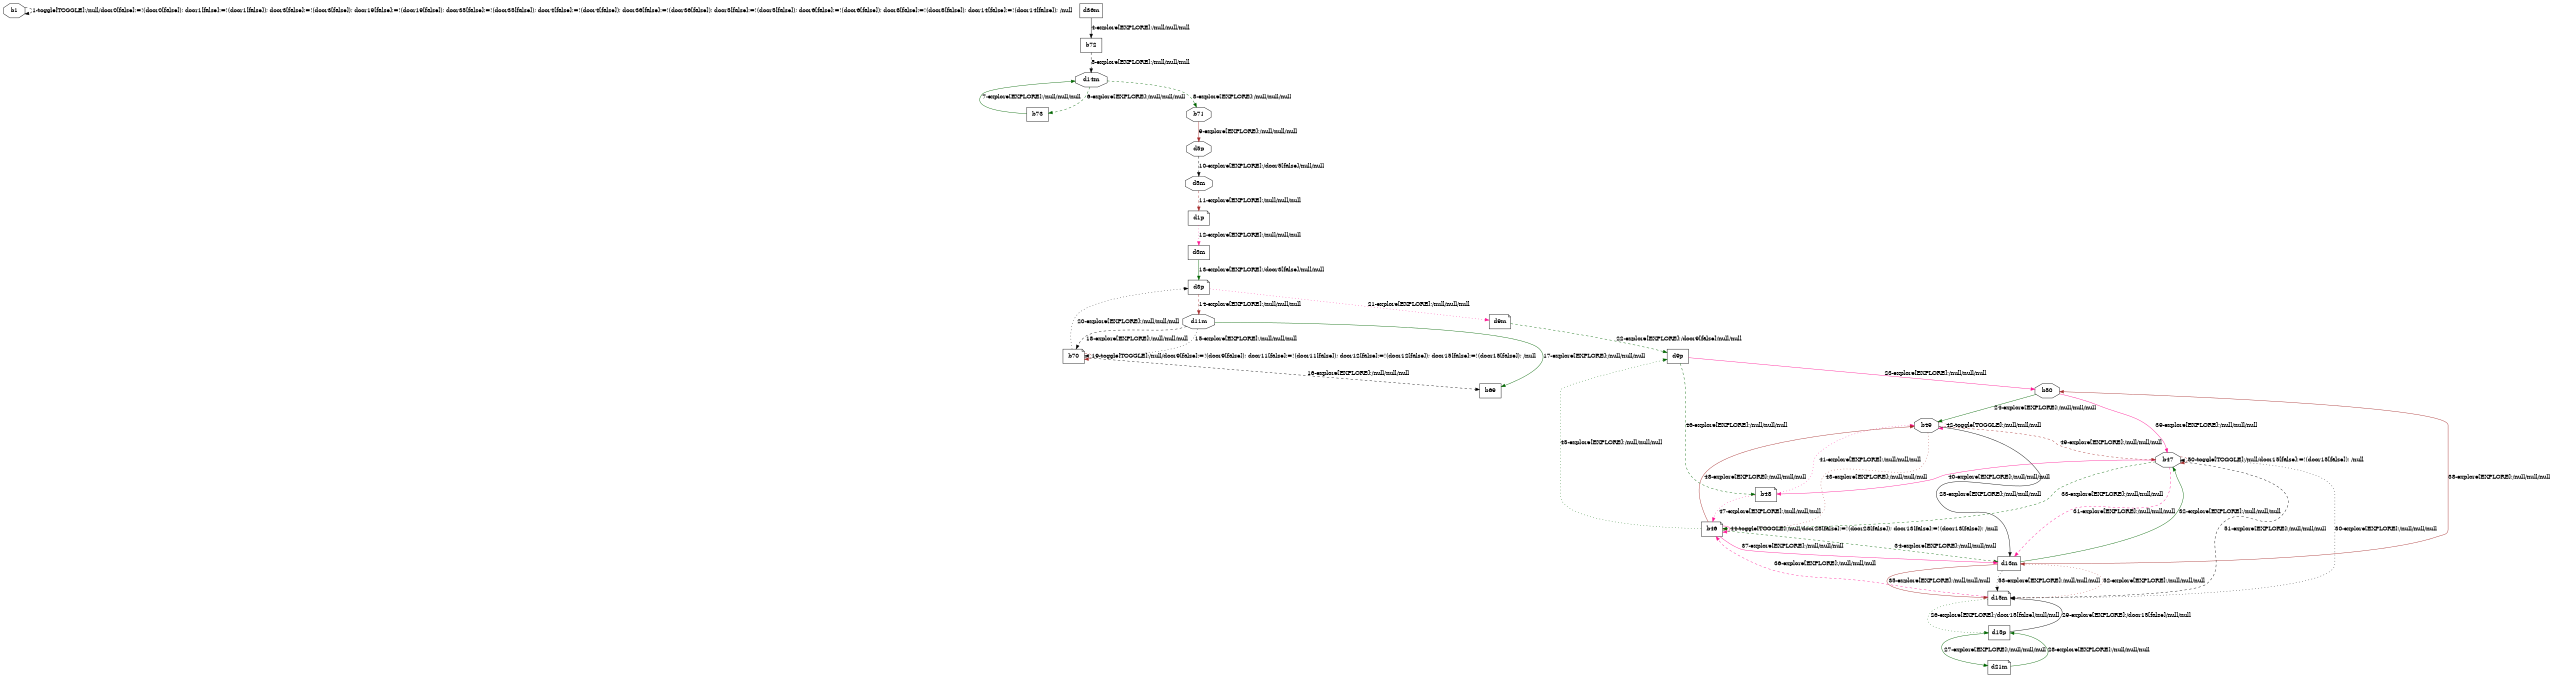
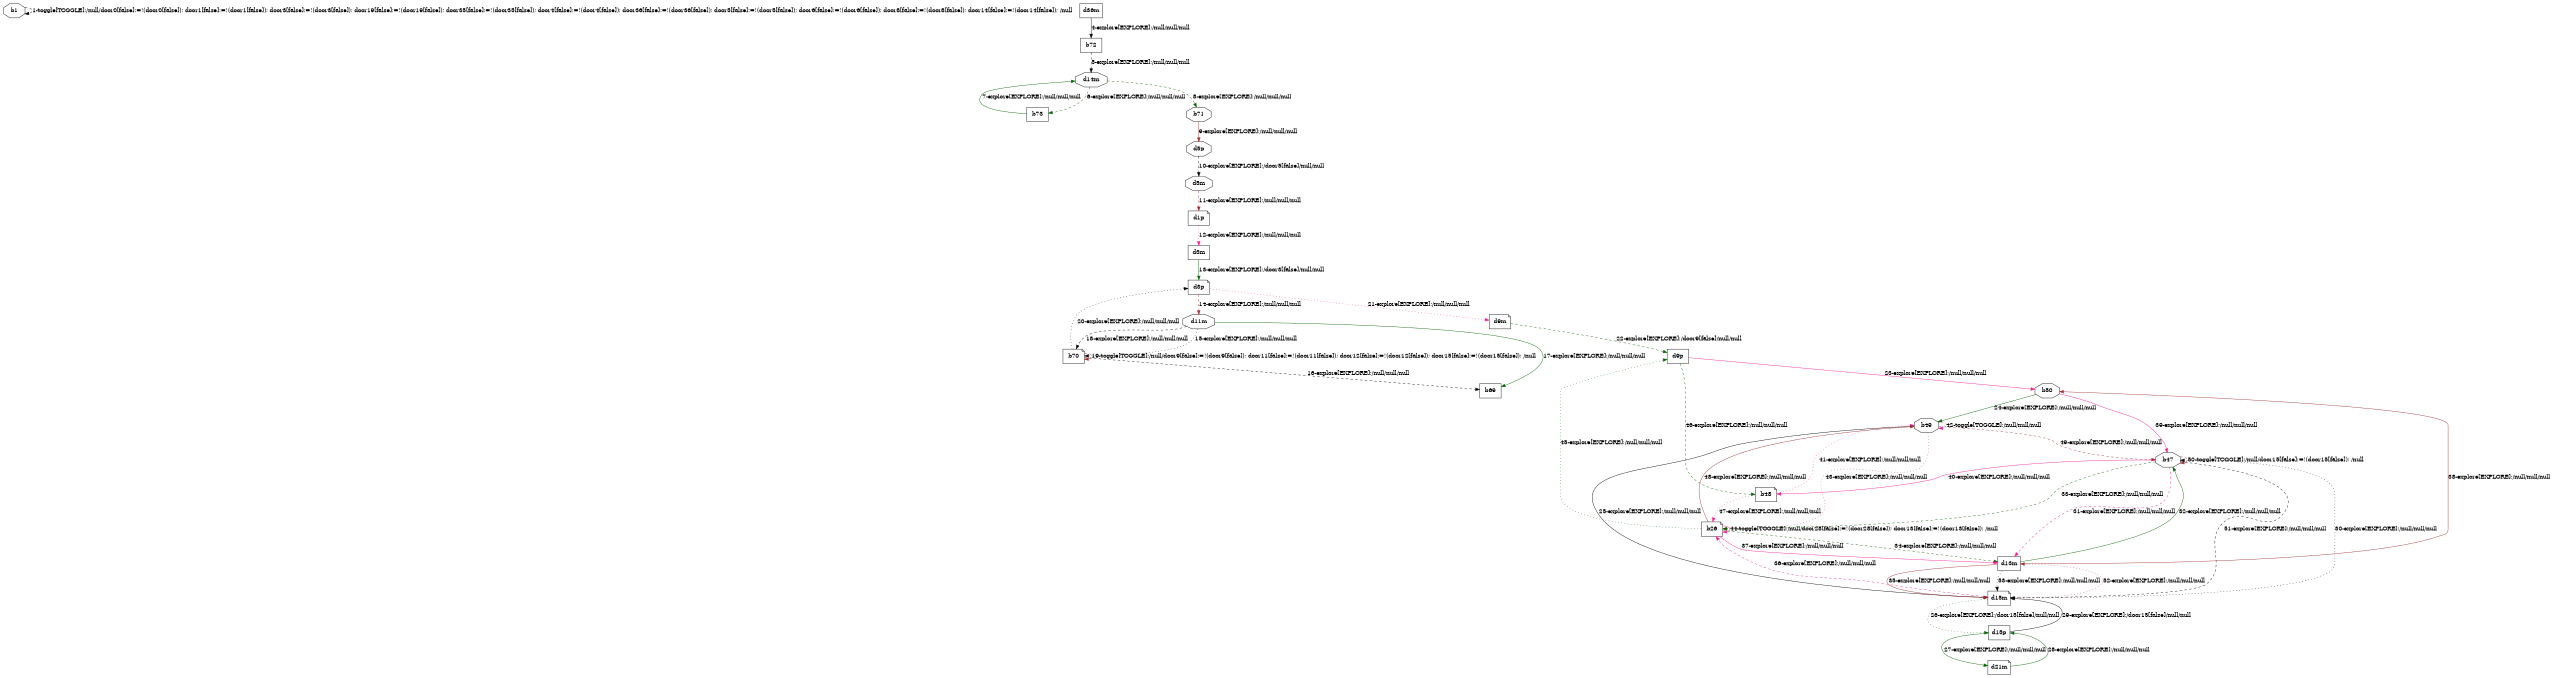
(1992, 484) -> (1616, 529)
(1712, 529) -> (1712, 529)
